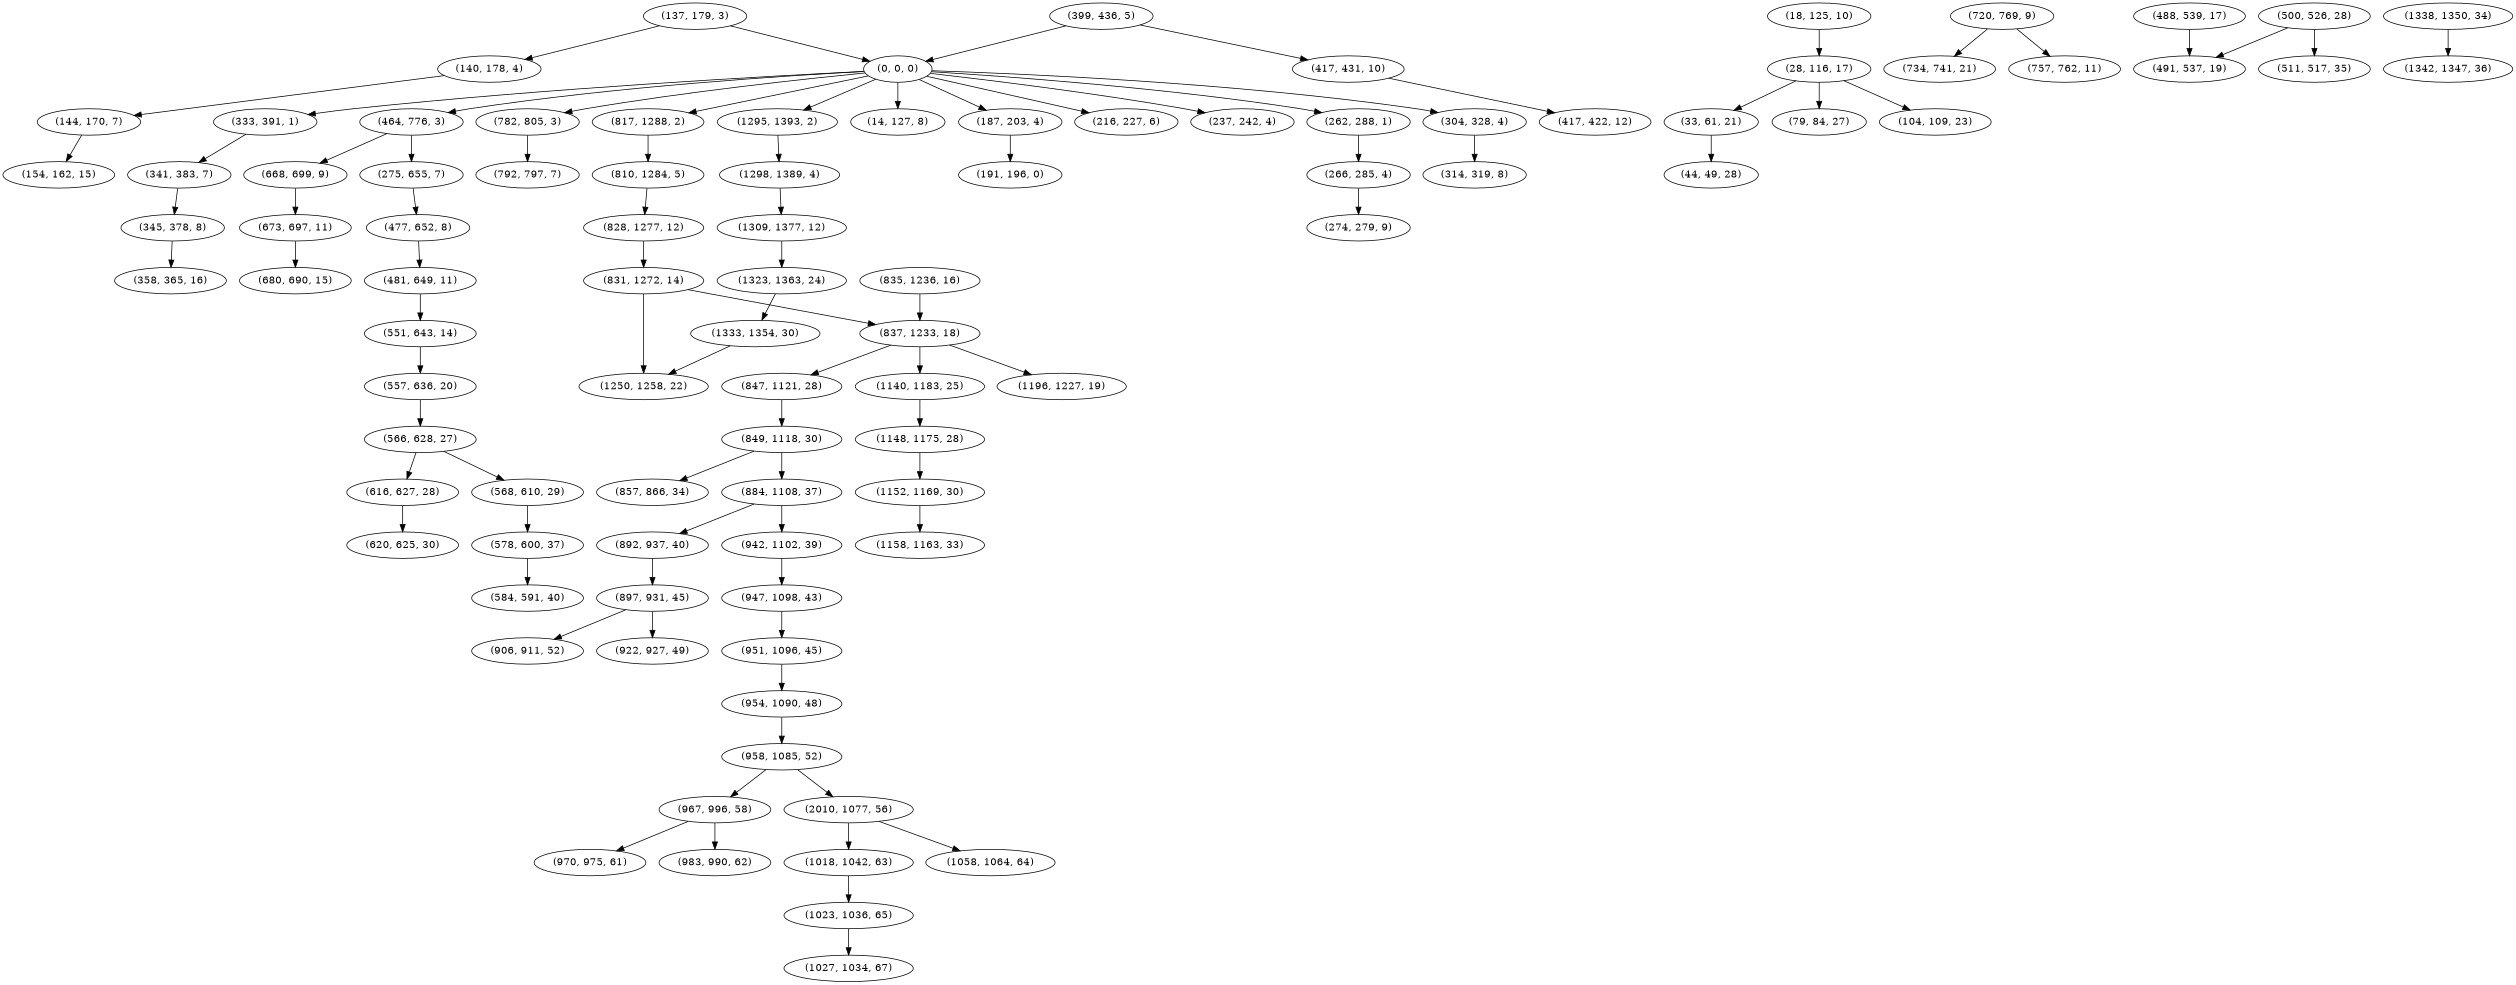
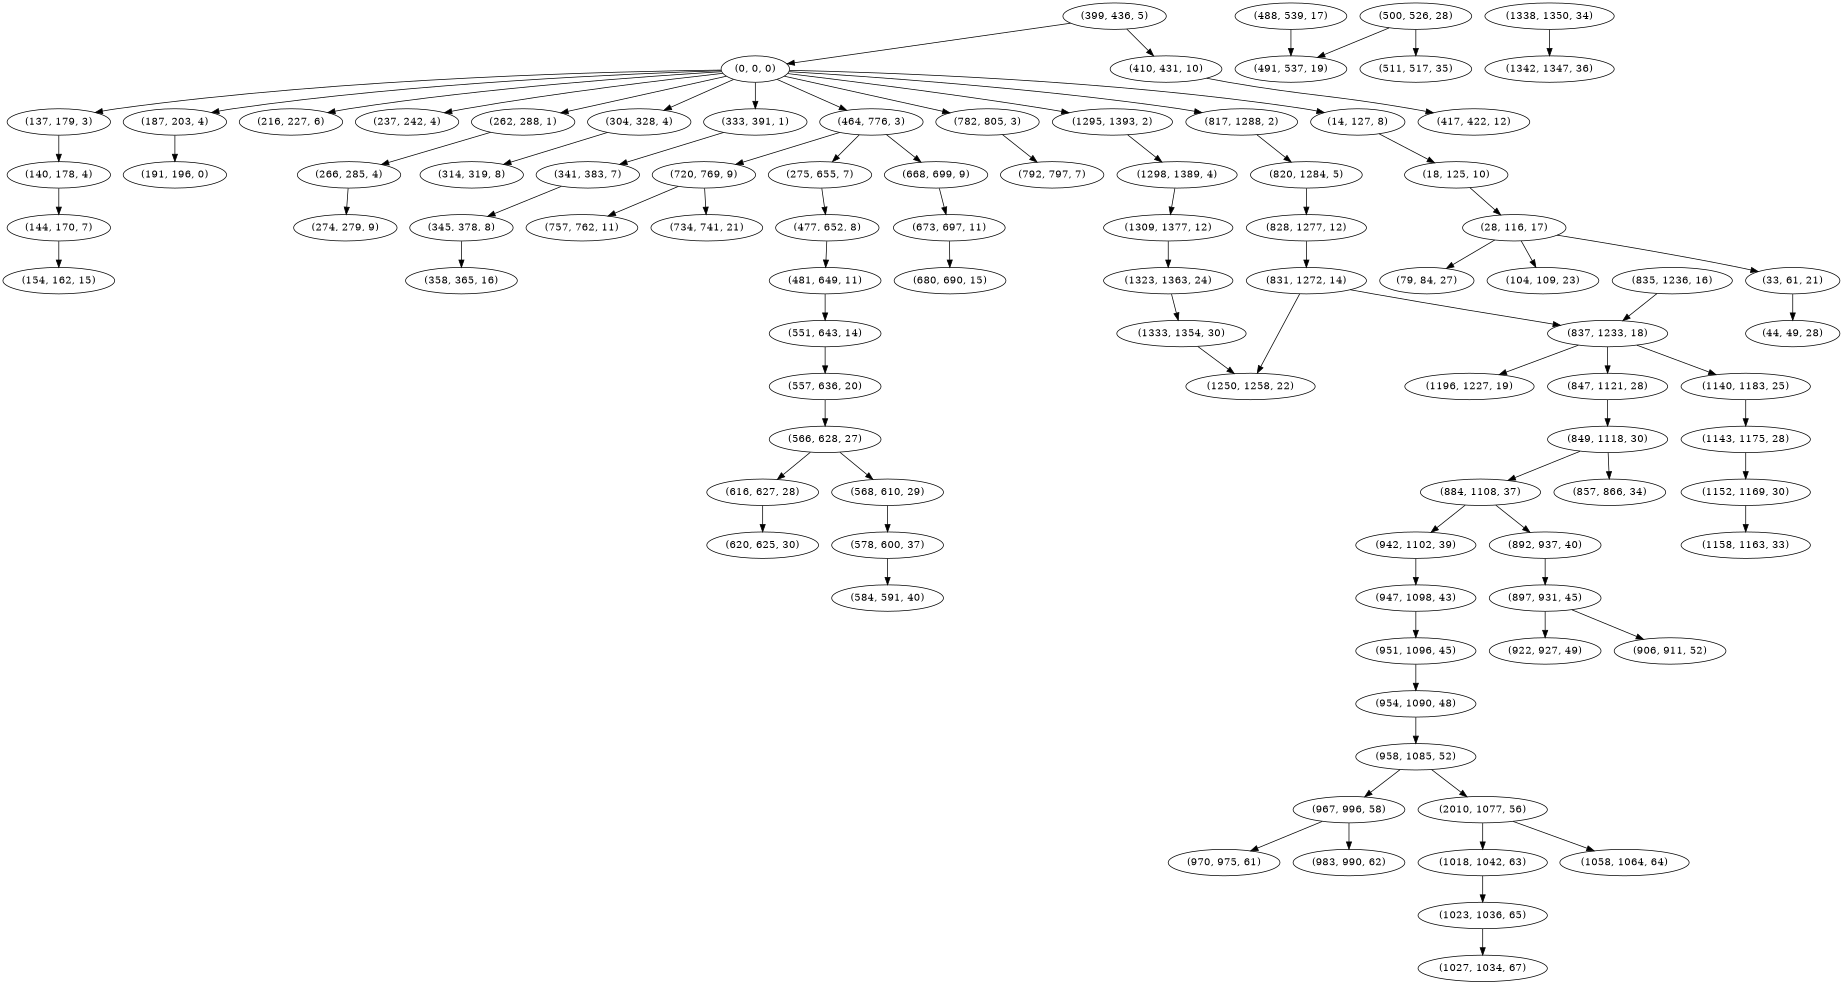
(797, 43) -> (411, 81)
(1348, 69) -> (1166, 69)
none -> (791, 147)
none -> (1404, 147)
(648, 175) -> (1306, 175)
(920, 439) -> (1746, 439)
